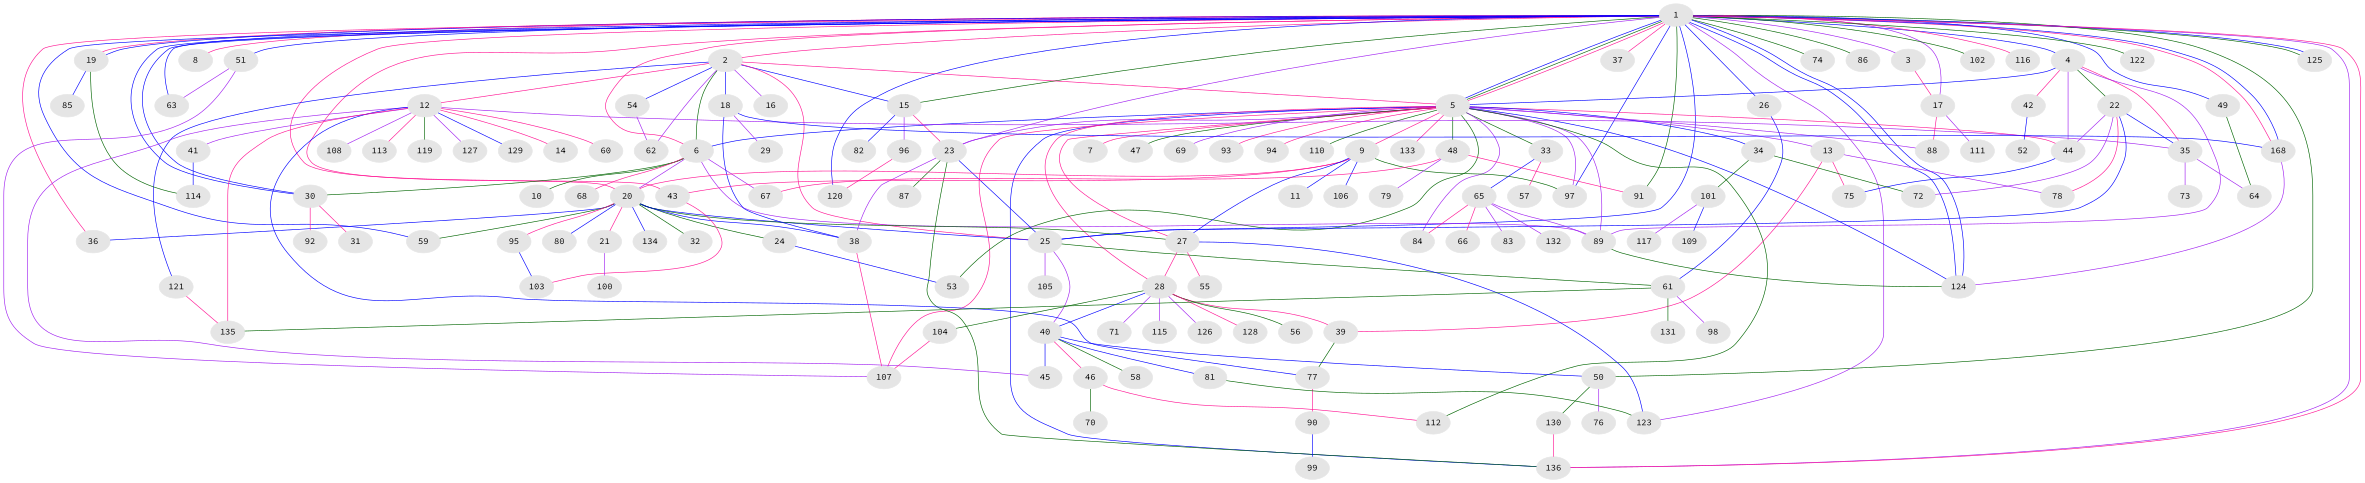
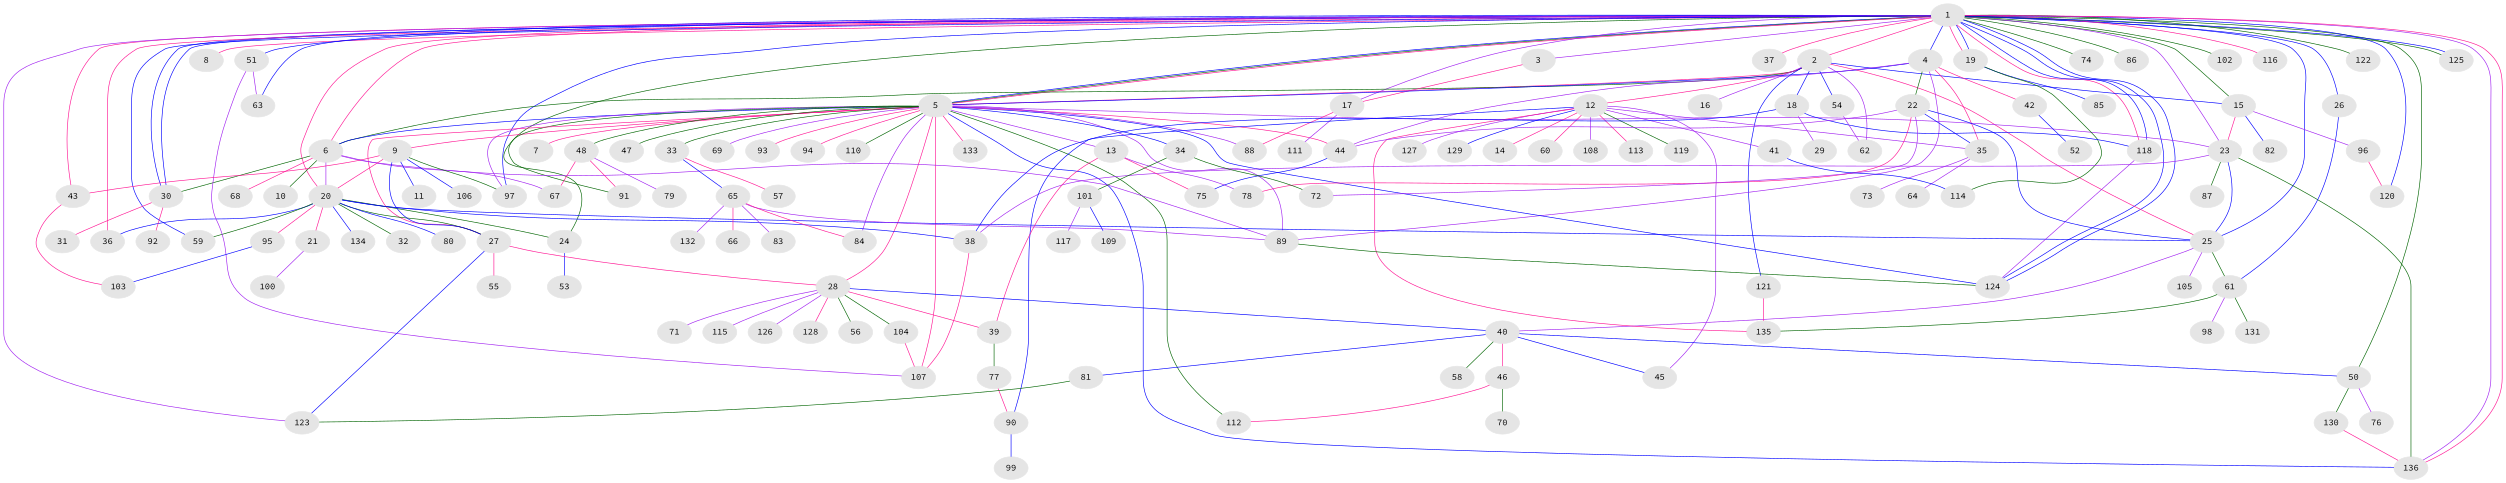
(2223, 106) -> none
(2278, 151) -> (2144, 151)
(1199, 218) -> (639, 116)
(673, 302) -> (1203, 129)
